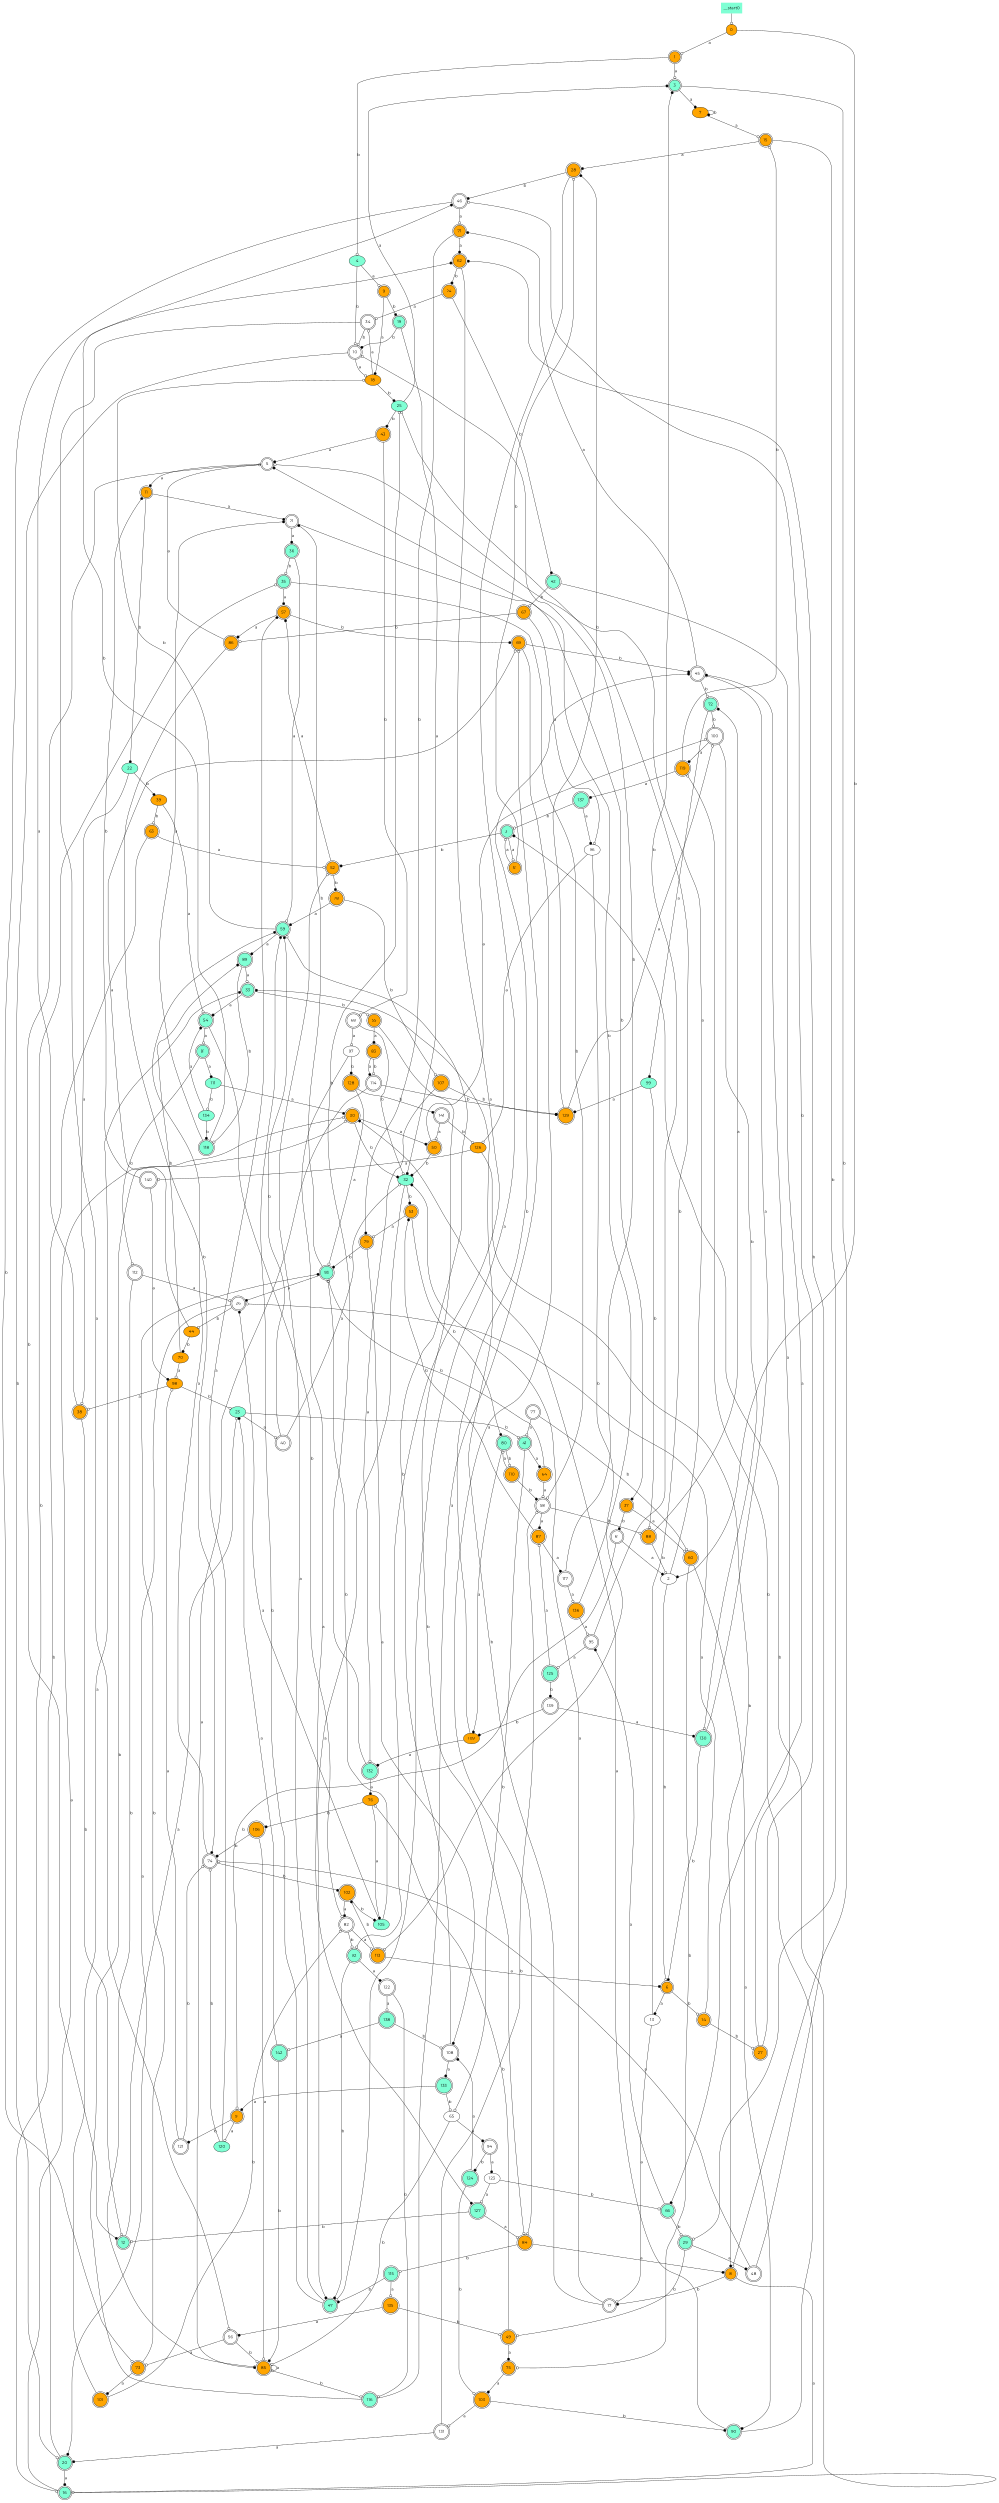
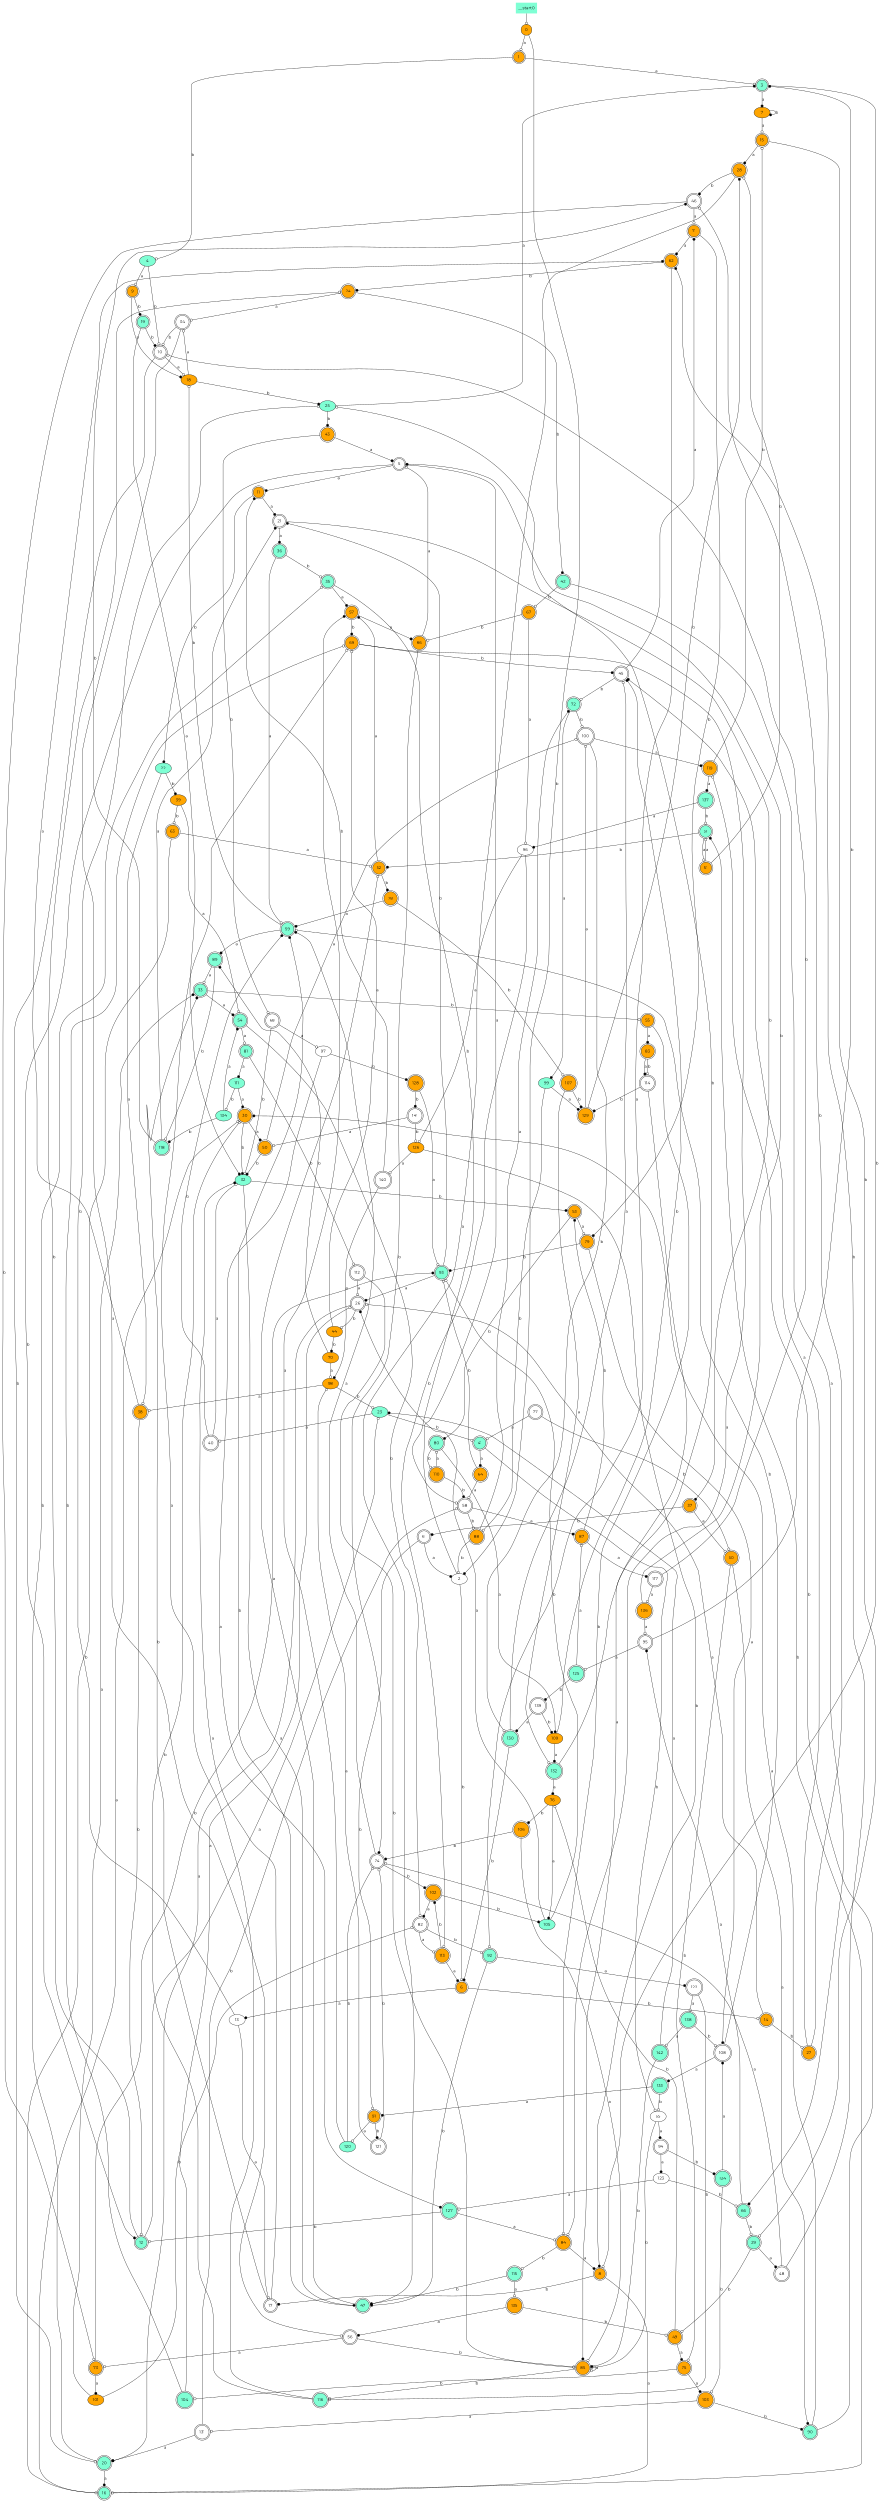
none -> (49, 1177)
(100, 2400) -> (96, 2400)
none -> (185, 2400)
